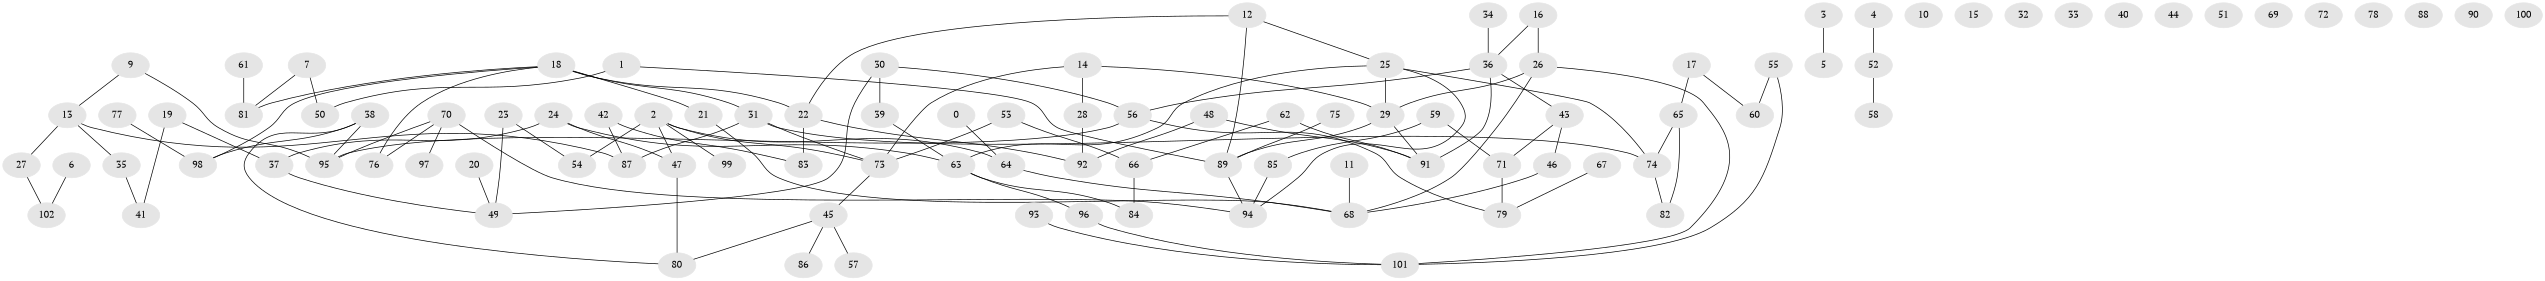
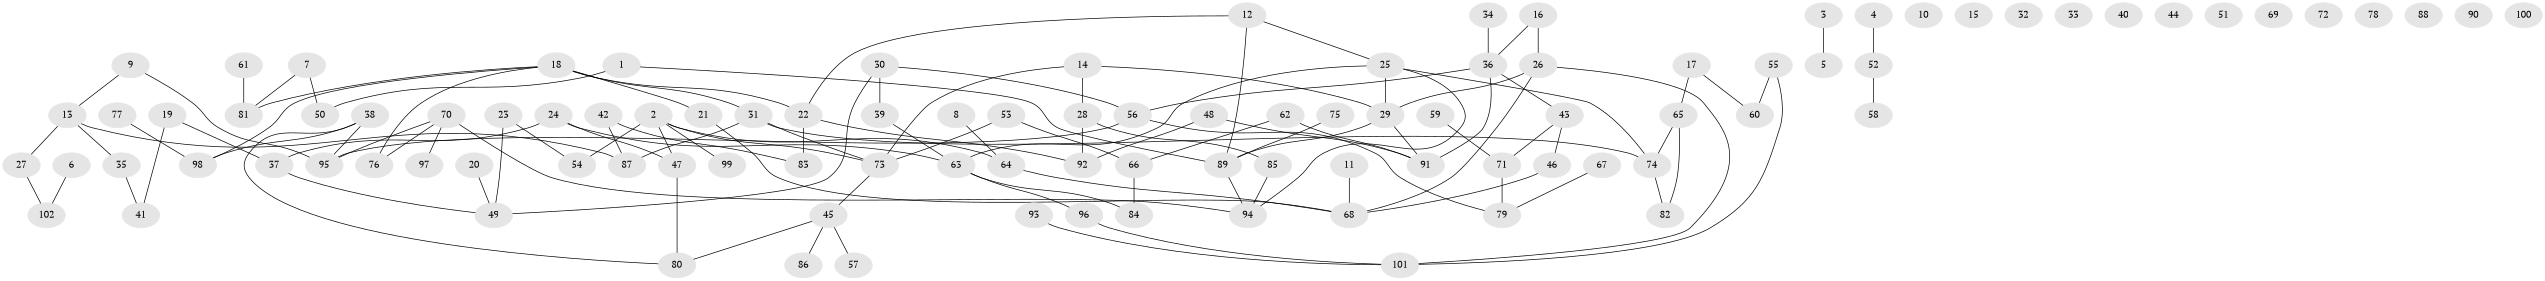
(956, 115) -> (956, 115)
(1334, 144) -> (1215, 145)
